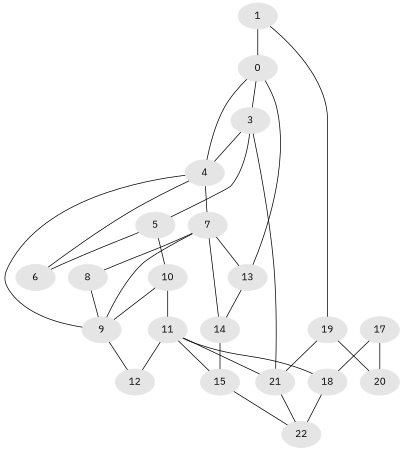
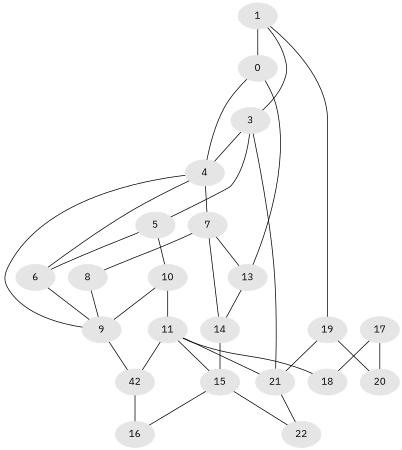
(254, 94) -> (287, 70)
(140, 266) -> (69, 304)
(135, 382) -> (135, 382)
(314, 408) -> none
none -> (135, 434)
